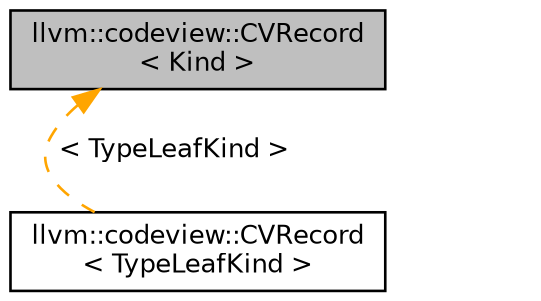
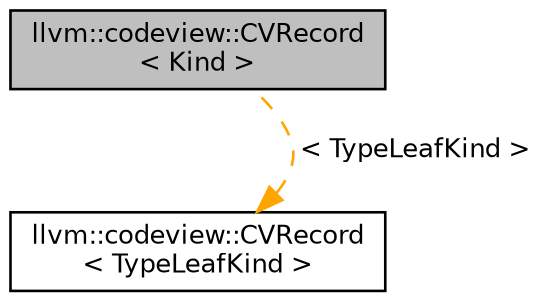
(46, 164) -> (290, 137)
